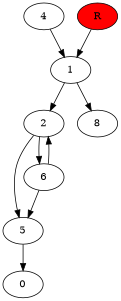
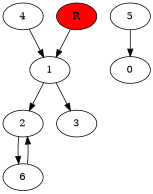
(98, 124) -> (77, 124)
(16, 171) -> none
(35, 200) -> none
